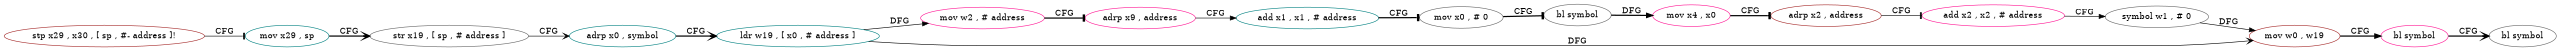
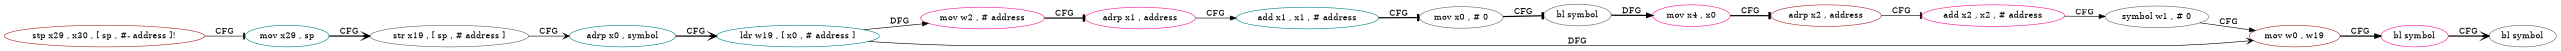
(1140, 18) -> (1140, 18)
(2229, 22) -> (2229, 22)
